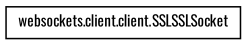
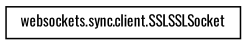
(123, 23) -> (123, 23)
